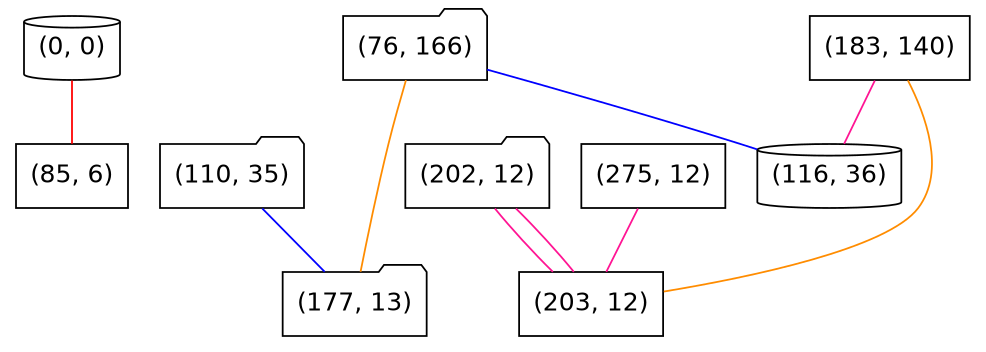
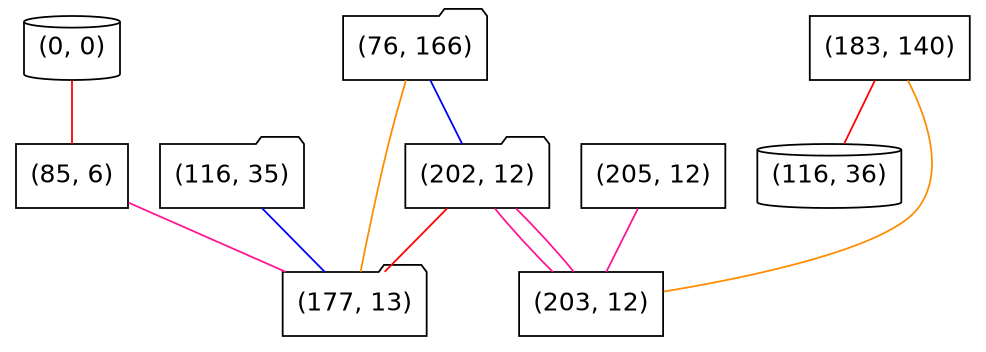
(622, 108) -> (446, 112)
(859, 112) -> (859, 112)
(232, 176) -> (232, 176)
(653, 176) -> (653, 176)
none -> (207, 237)
none -> (416, 240)
